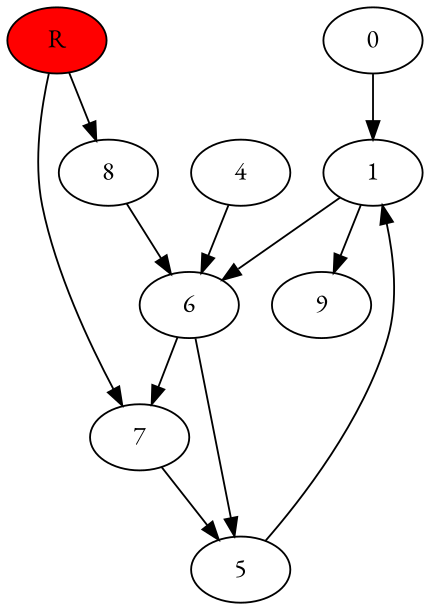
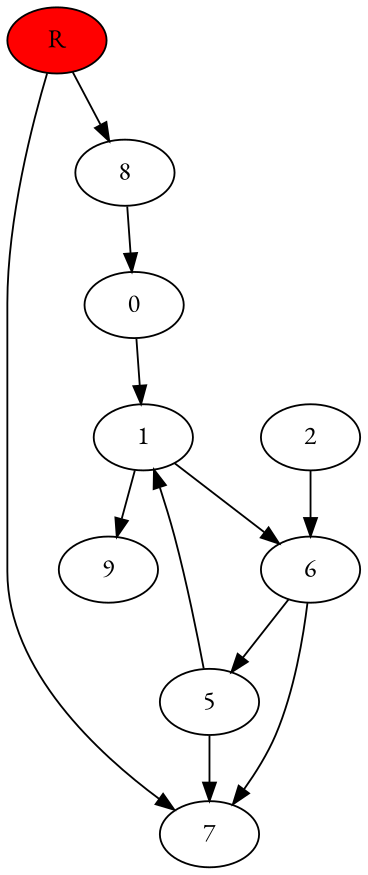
(241, 173) -> (311, 437)
(144, 231) -> (129, 230)
(184, 496) -> (209, 759)
